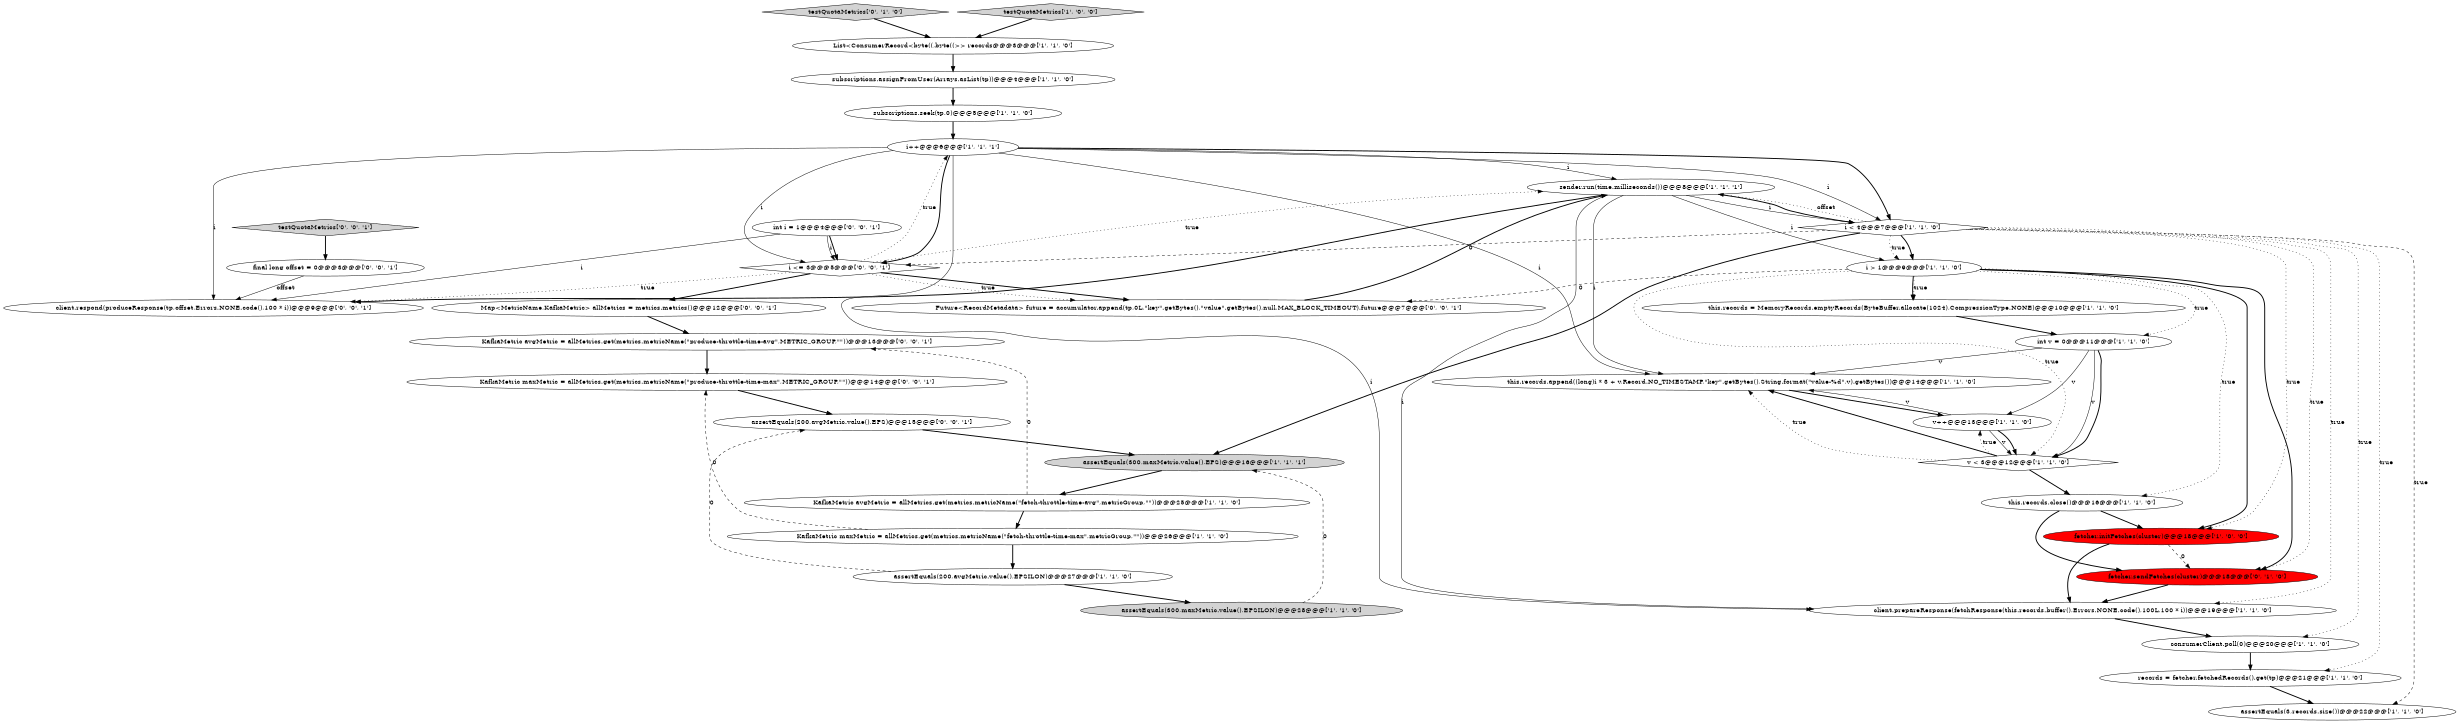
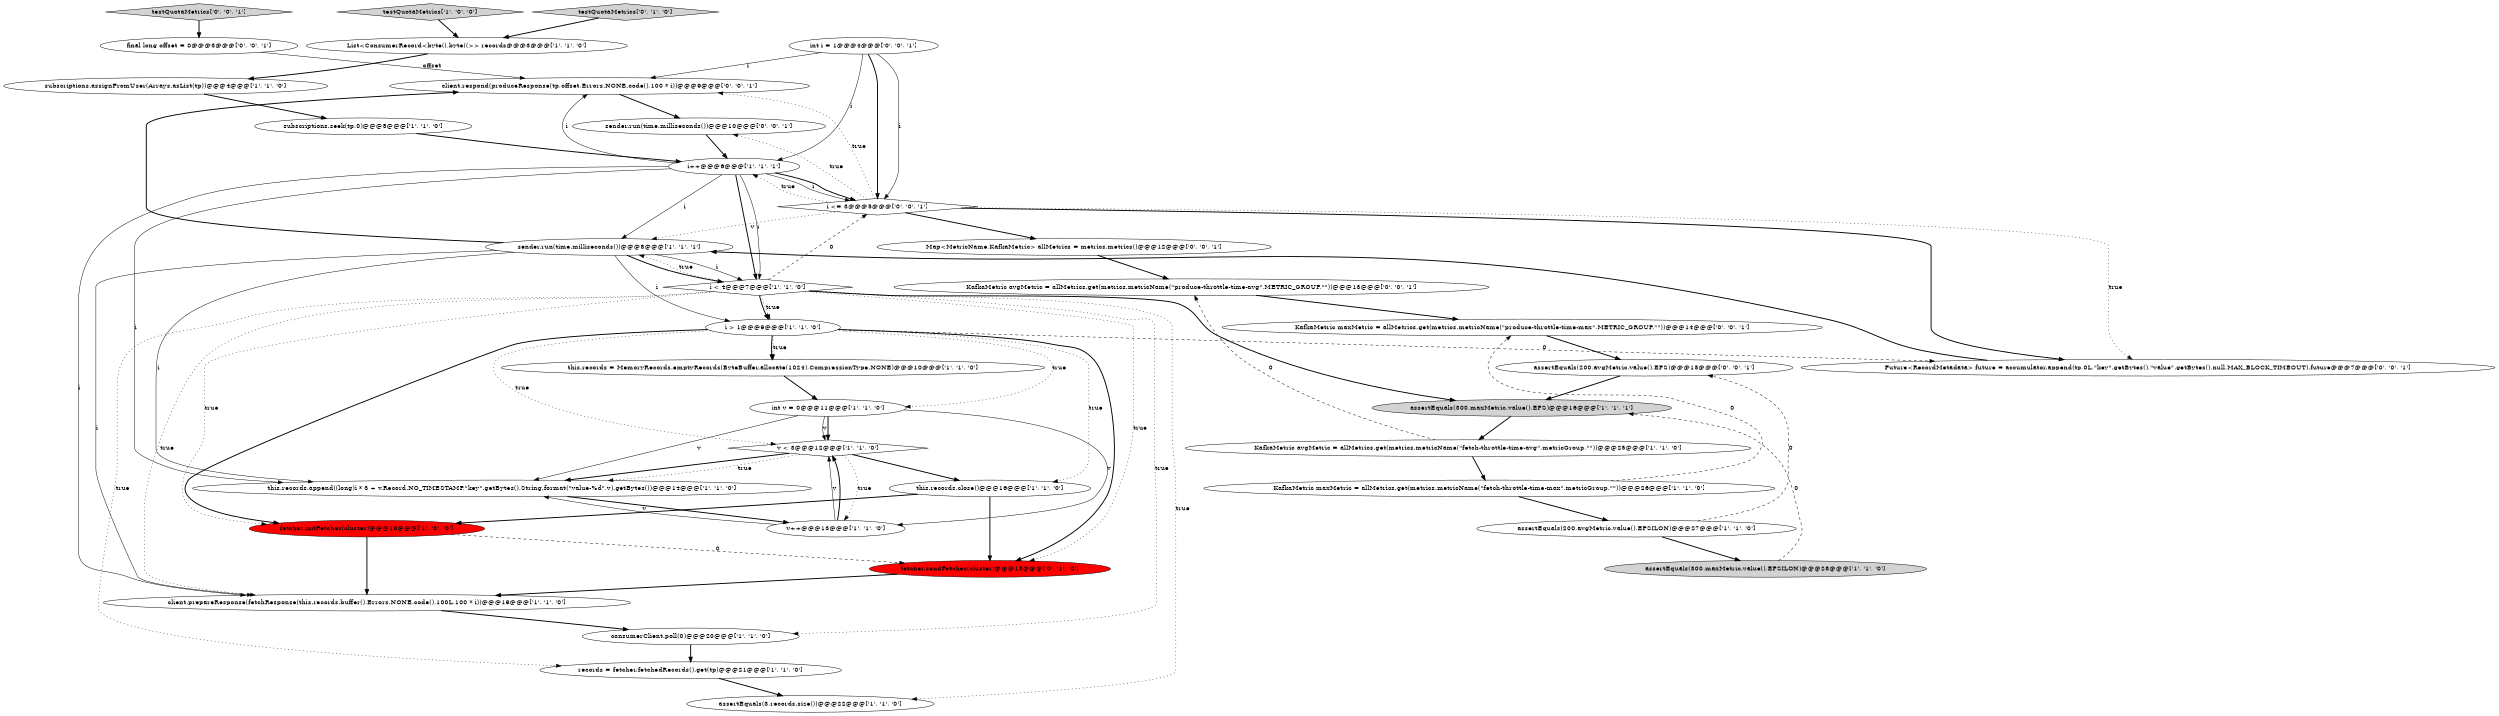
none -> (841, 121)
none -> (699, 126)
(1826, 207) -> (686, 267)
(1192, 228) -> (753, 227)
(2413, 260) -> (1173, 446)
